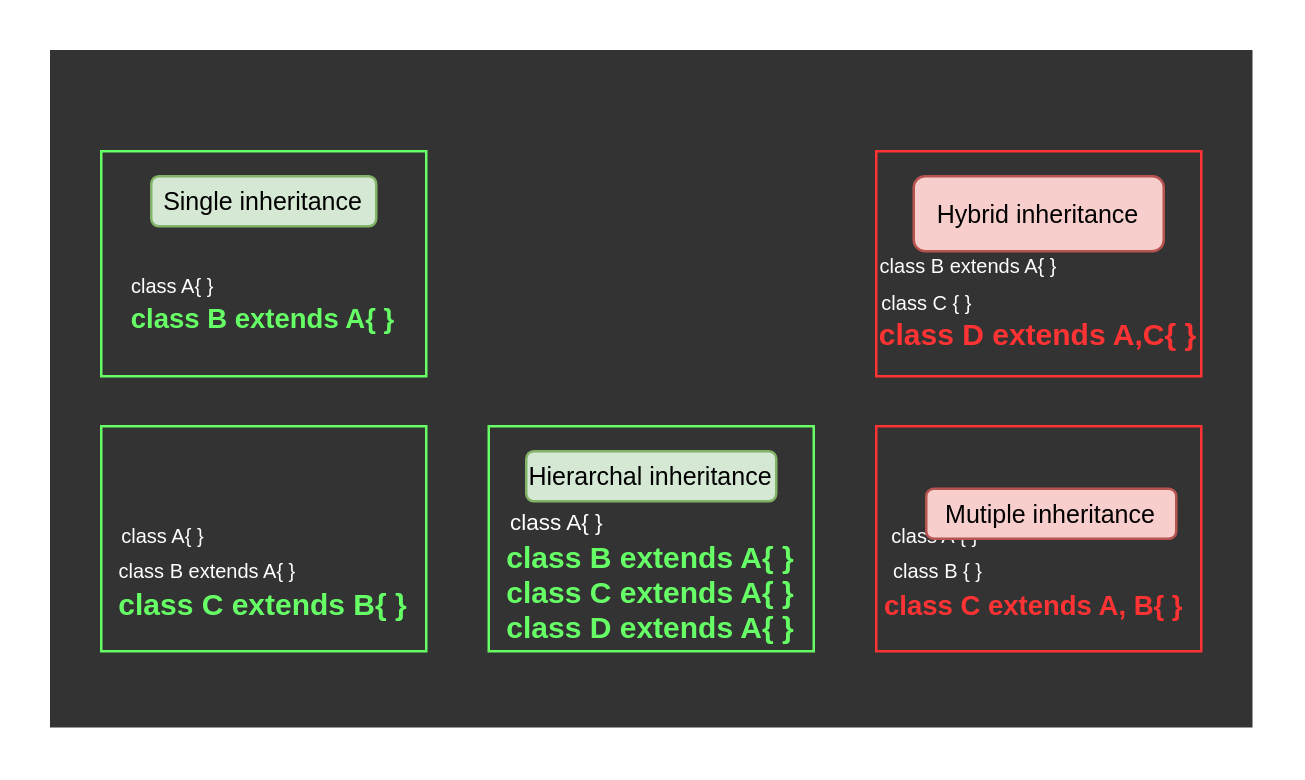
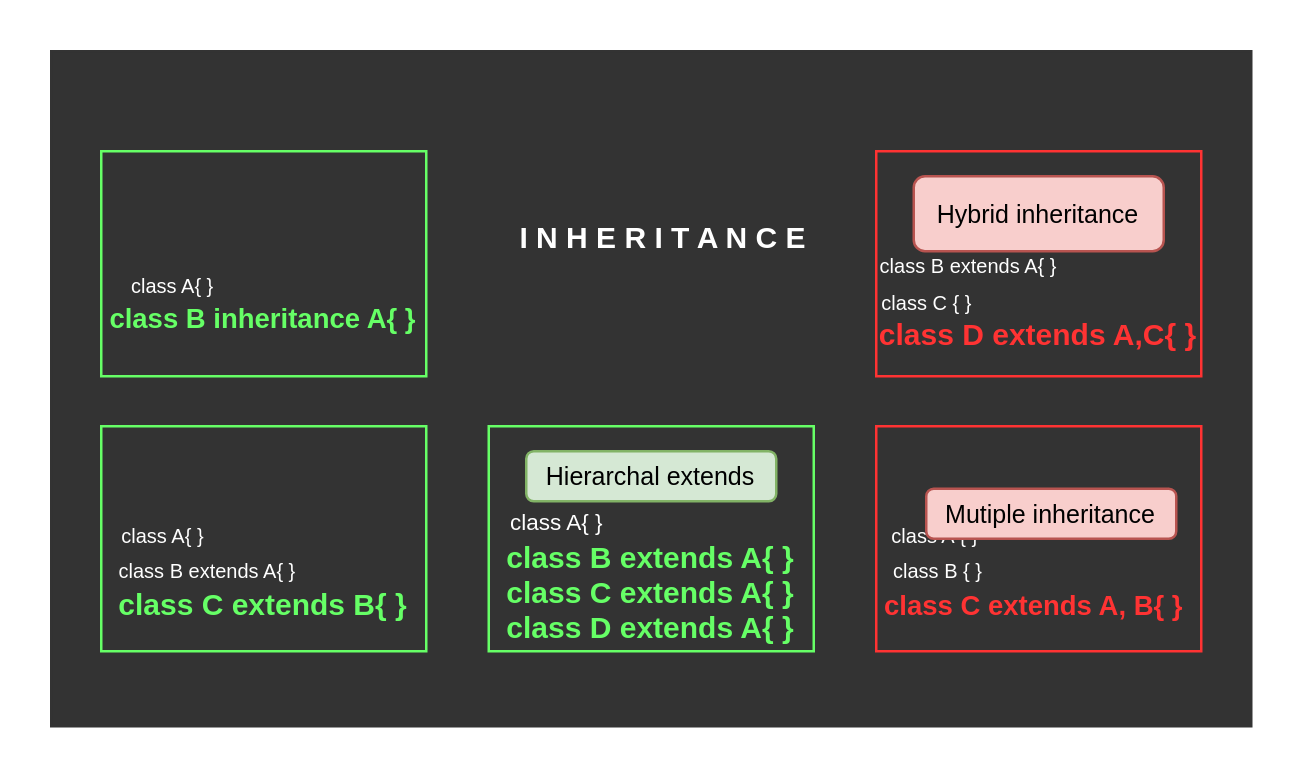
(264, 201) -> none
none -> (664, 239)
(264, 264) -> (264, 264)
(651, 476) -> (651, 476)
